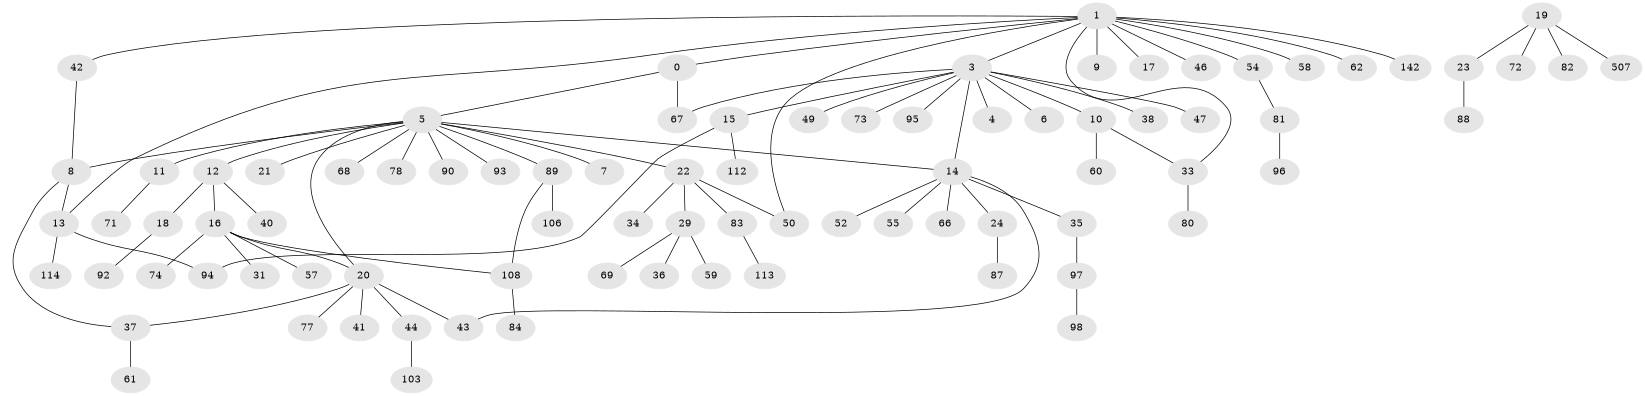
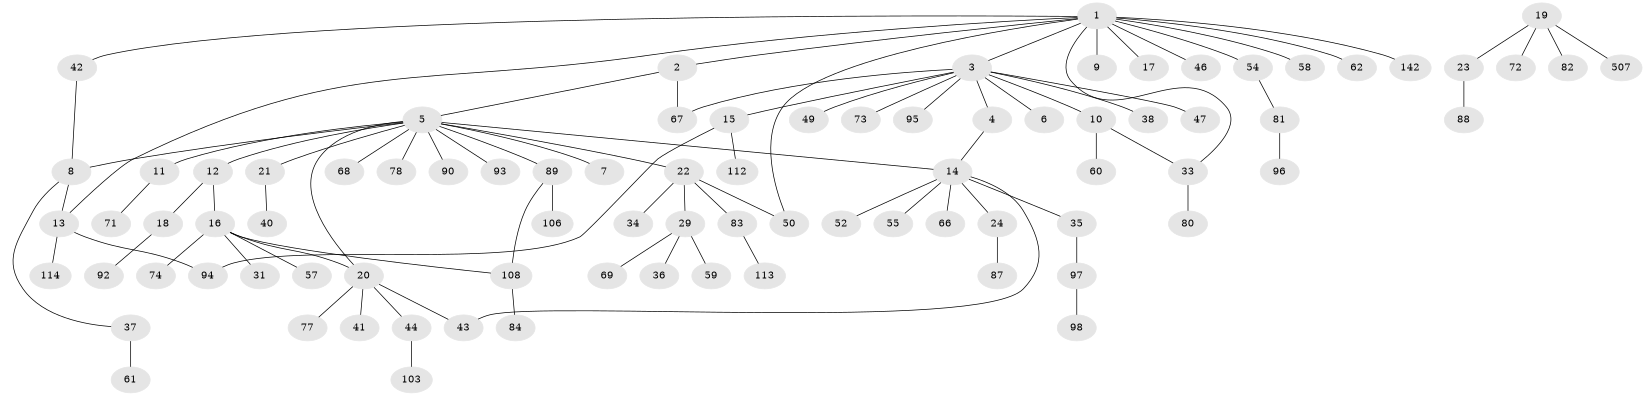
(677, 68) -> (677, 68)
(962, 120) -> (972, 146)
(240, 198) -> (266, 198)
(251, 310) -> none
